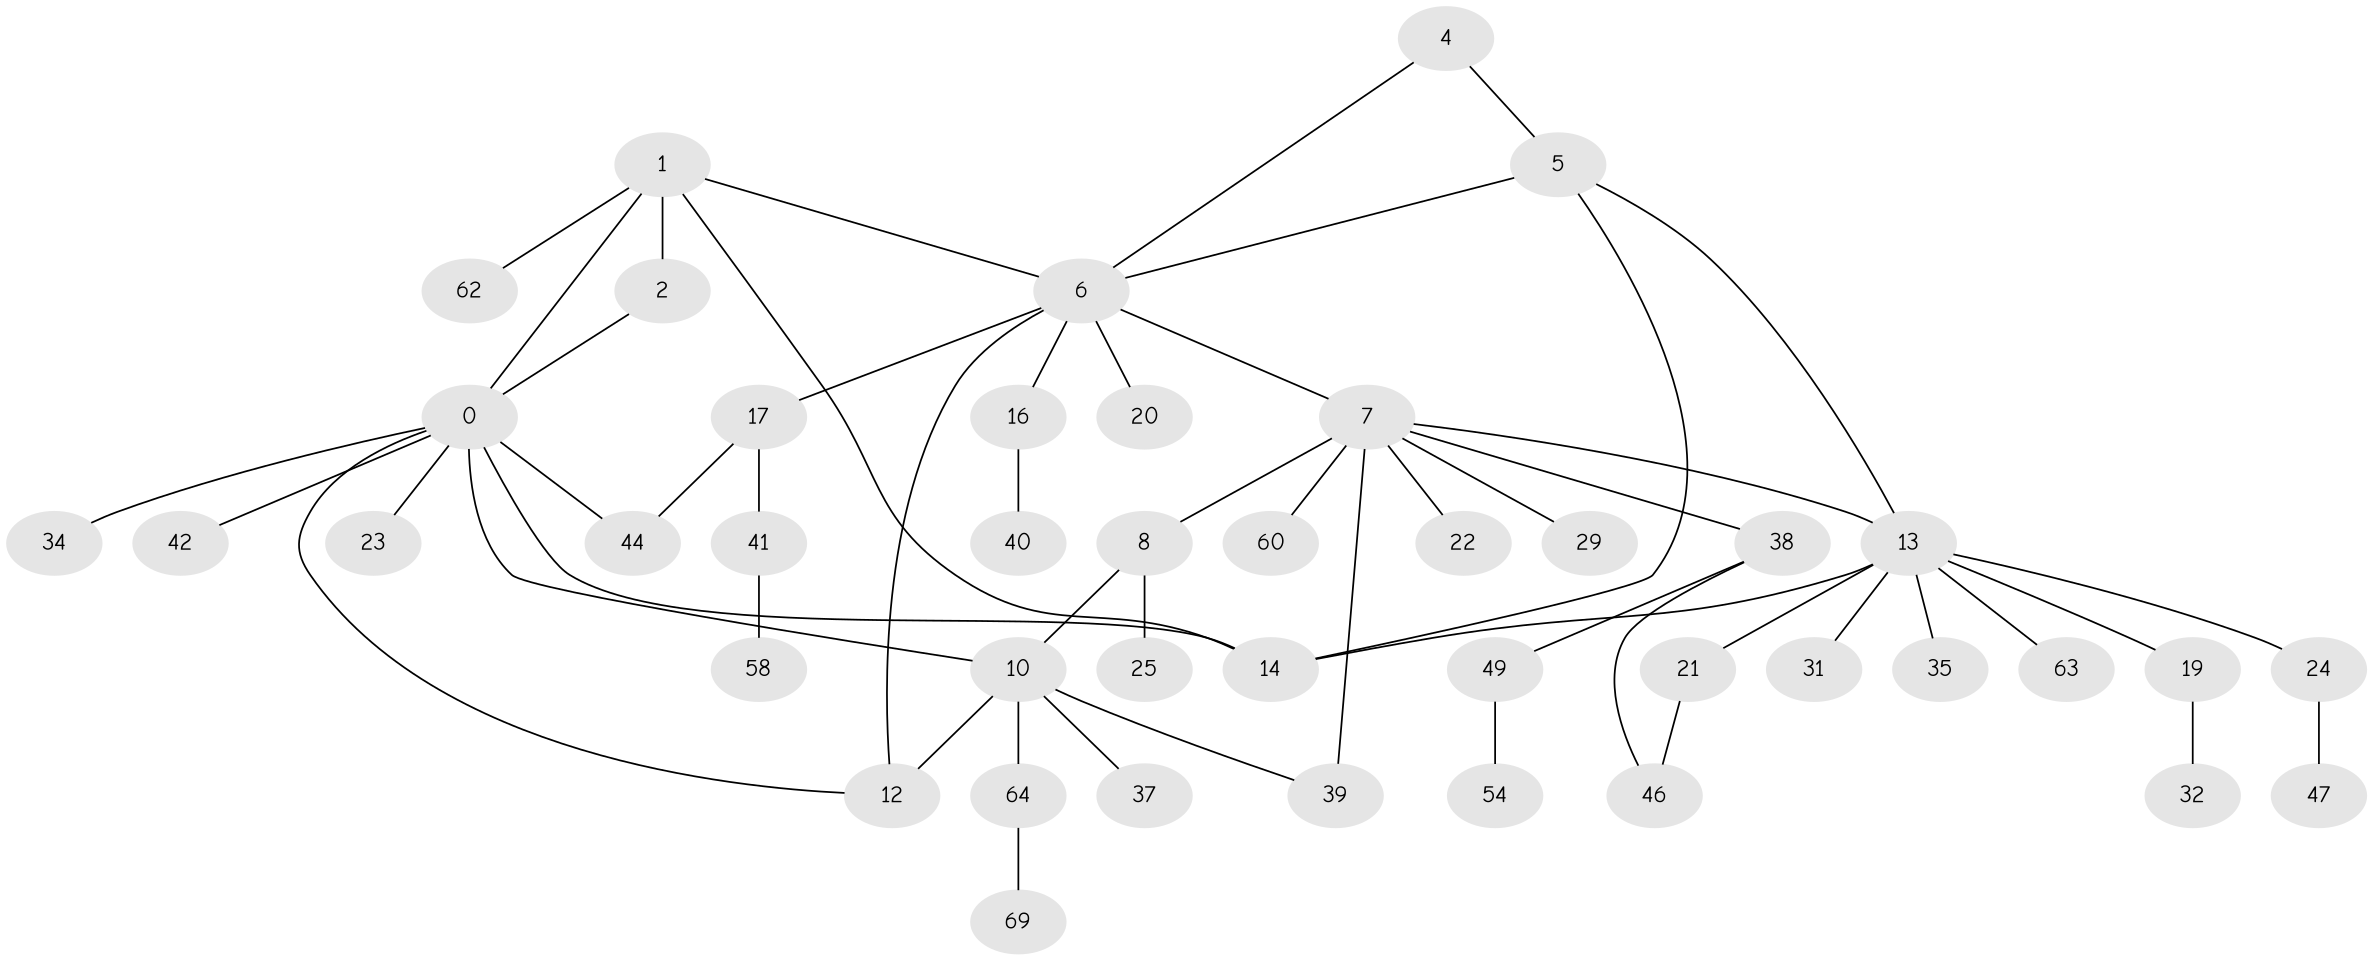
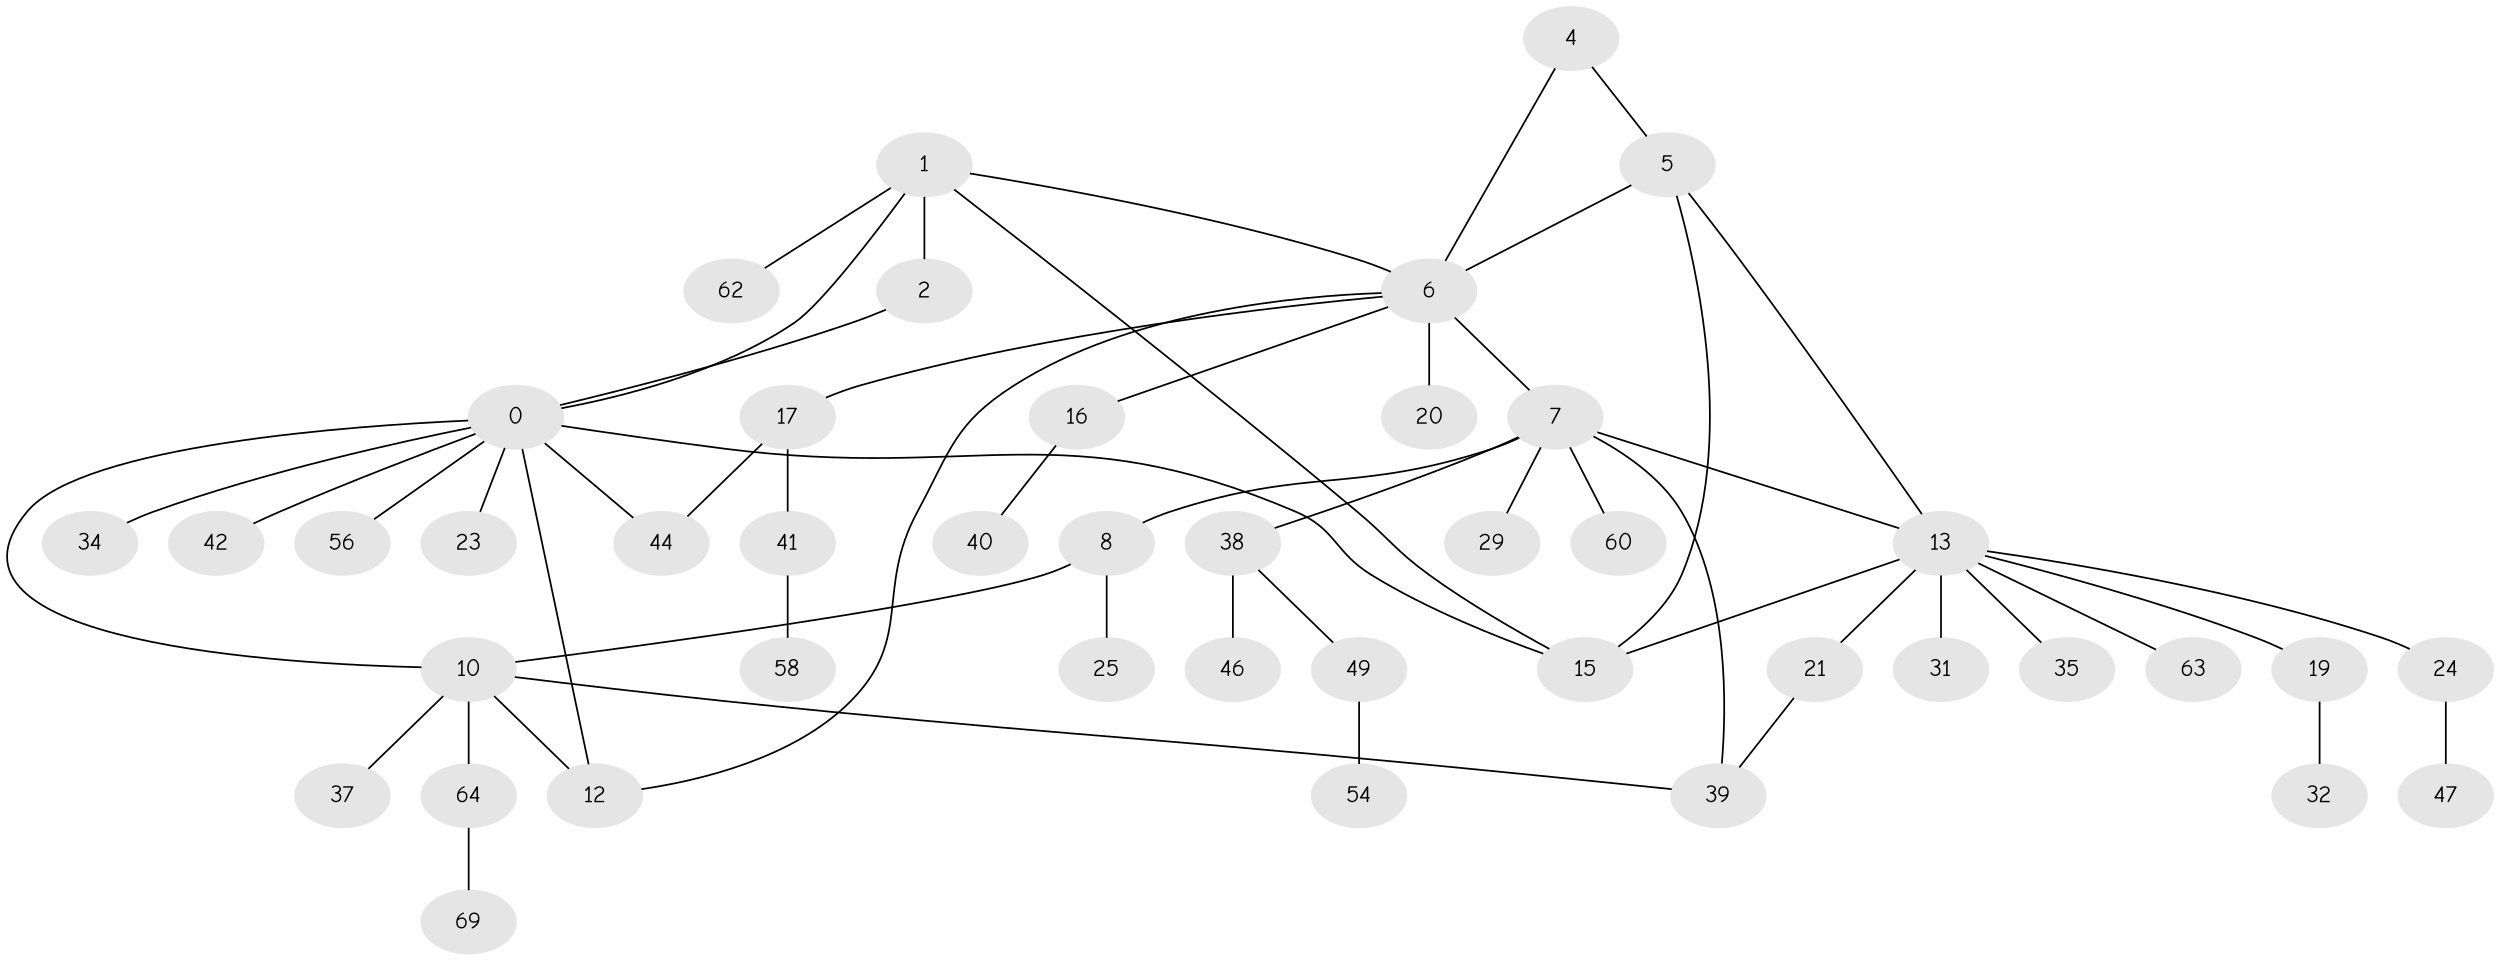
none -> (342, 543)
(1464, 543) -> none
(1271, 670) -> (1585, 670)
(1671, 733) -> (1767, 733)
